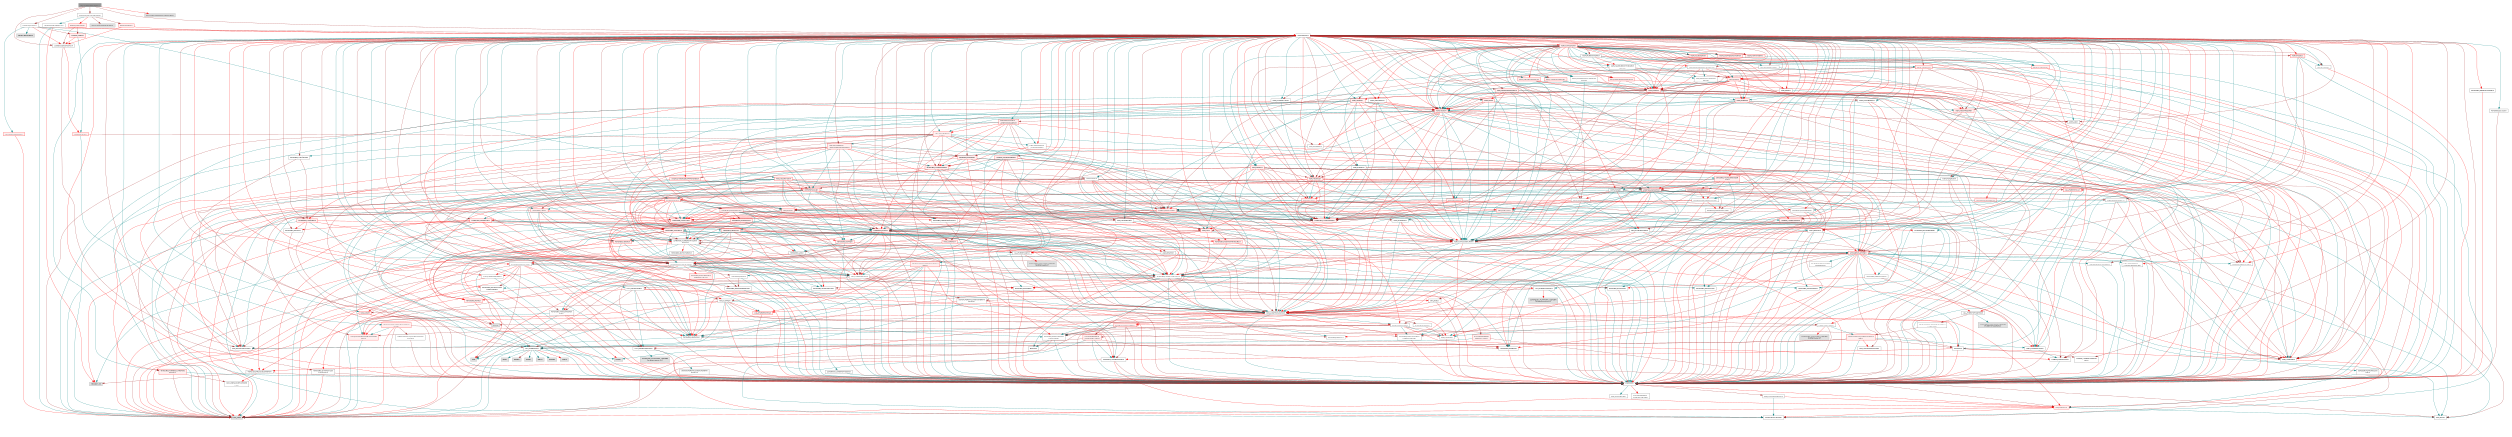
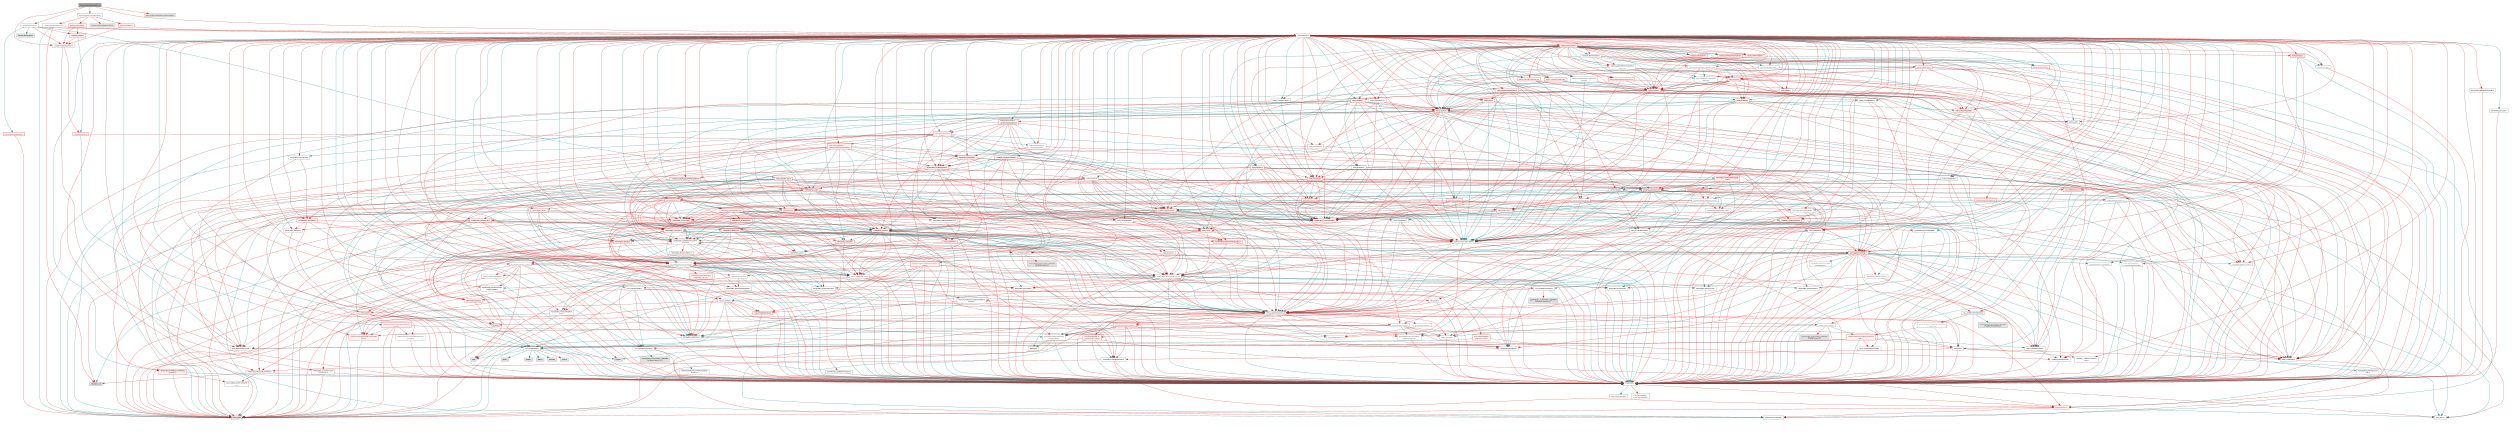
(73, 20) -> (73, 20)
(242, 43) -> (166, 58)
none -> (932, 127)
(788, 136) -> (1067, 200)
(784, 279) -> (784, 279)
(1338, 319) -> (1344, 343)
(1438, 333) -> (1392, 331)
(517, 360) -> none
(1774, 396) -> none
